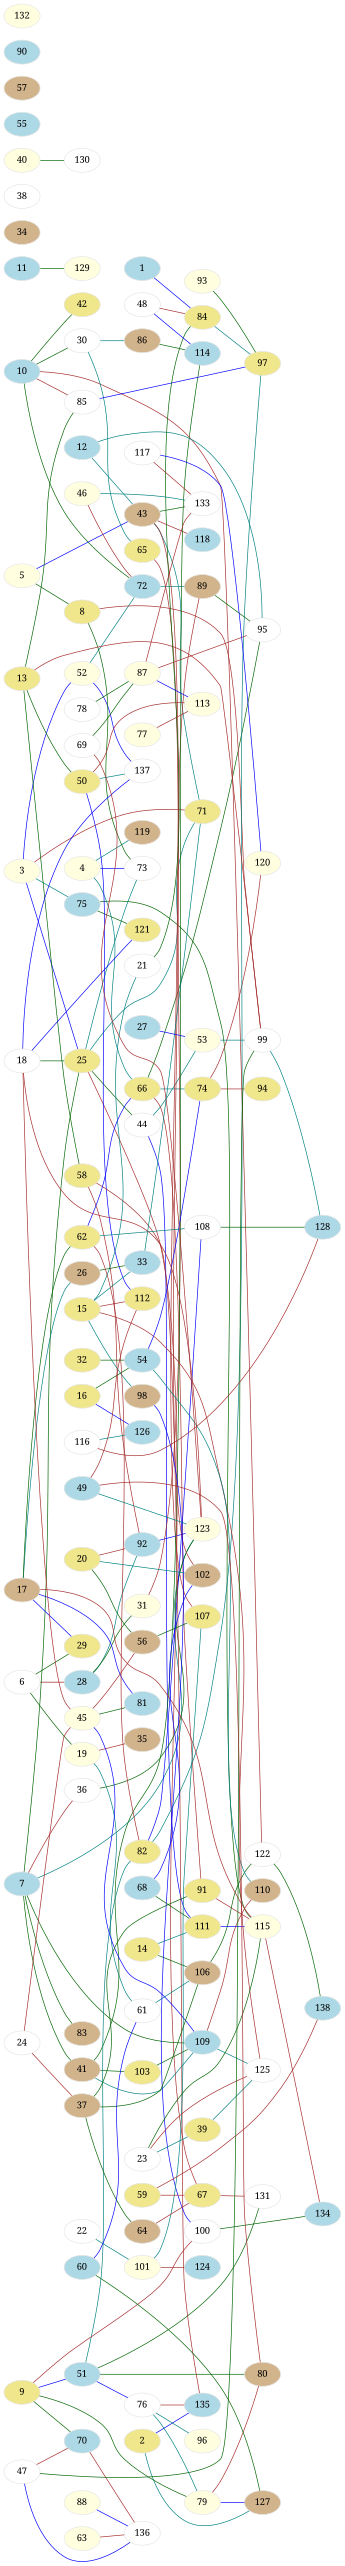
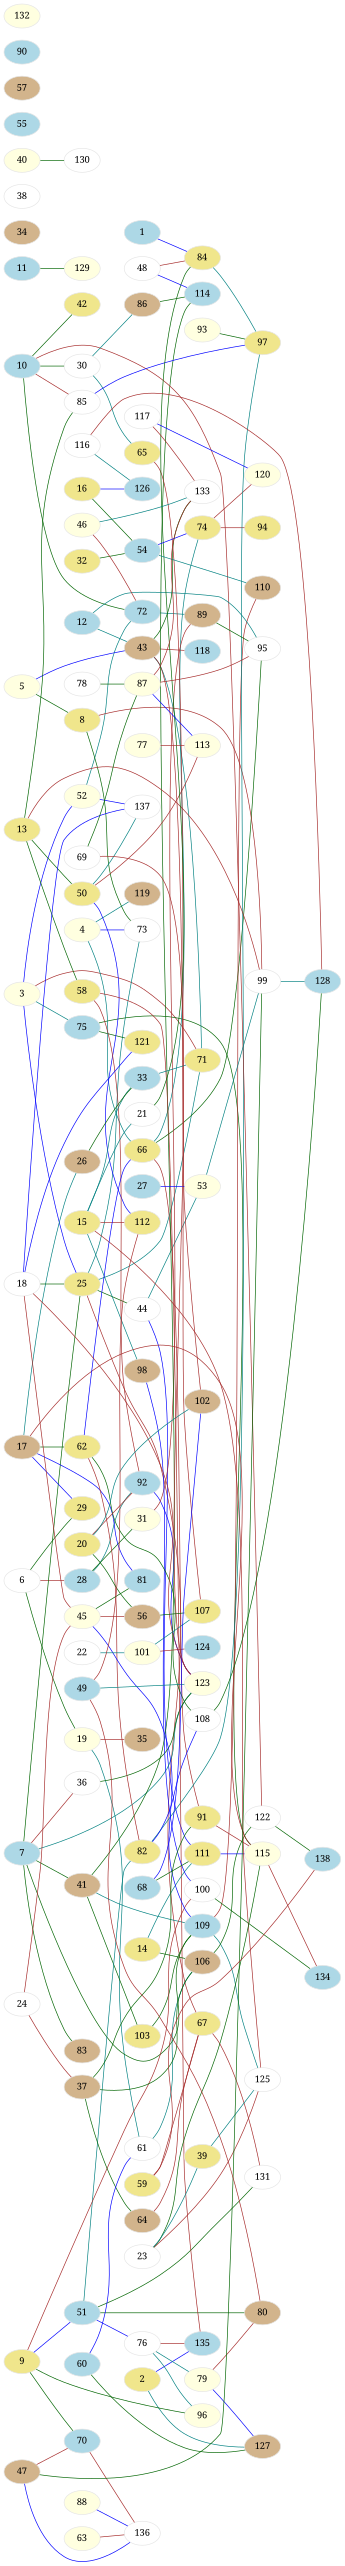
(140, 1232) -> (158, 1560)
(114, 2443) -> (101, 2394)
(22, 2472) -> (22, 2472)
